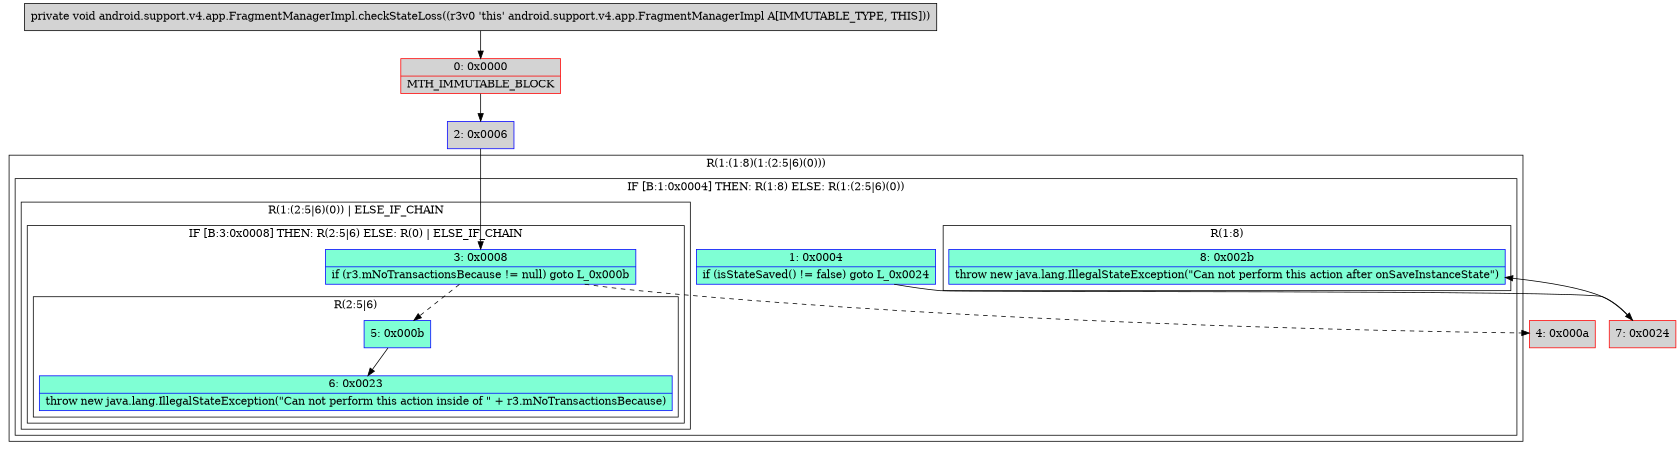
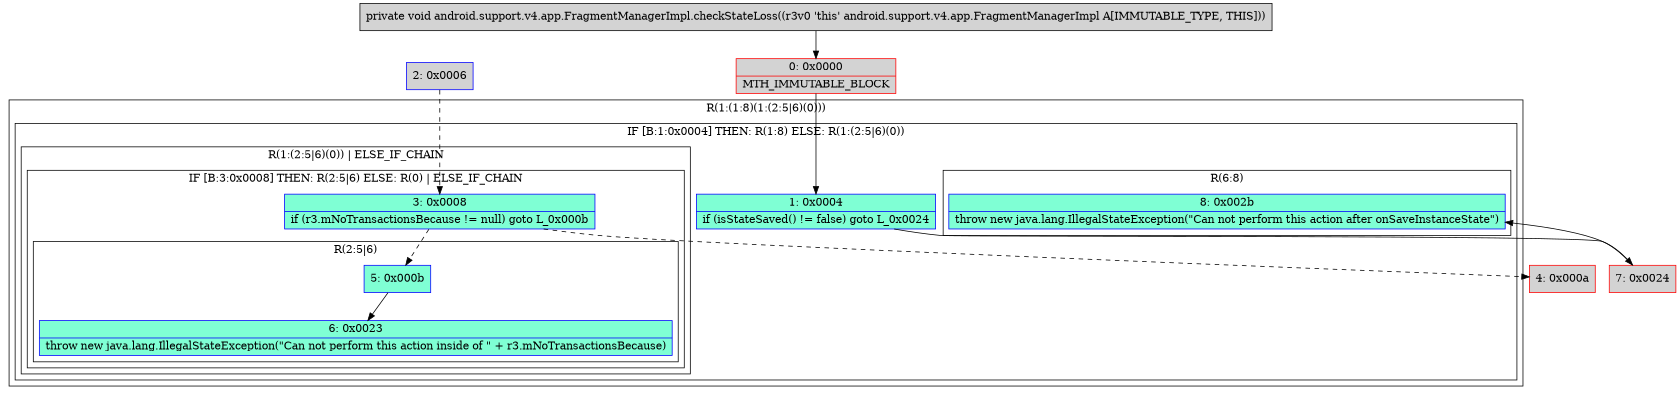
(481, 104) -> (816, 140)
(481, 195) -> (440, 138)
(1227, 234) -> (1227, 179)
